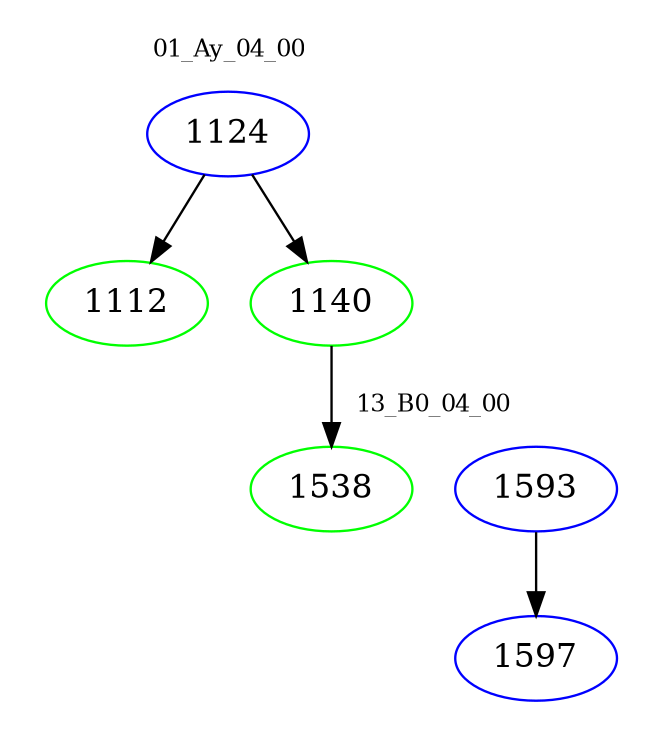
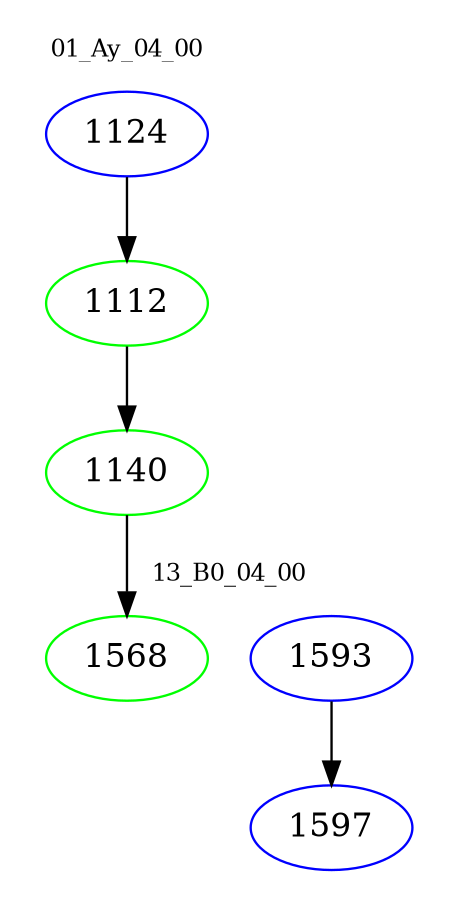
(273, 208) -> (127, 376)
(332, 489) -> (127, 658)
